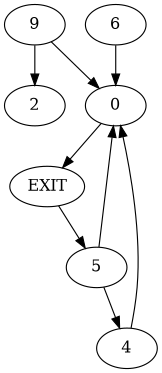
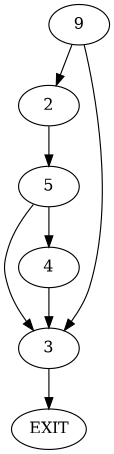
(116, 25) -> none
(116, 106) -> (49, 348)
(69, 222) -> (49, 141)
